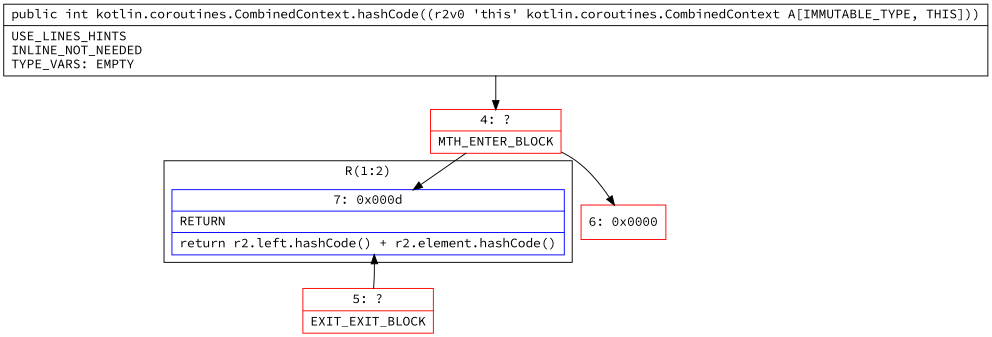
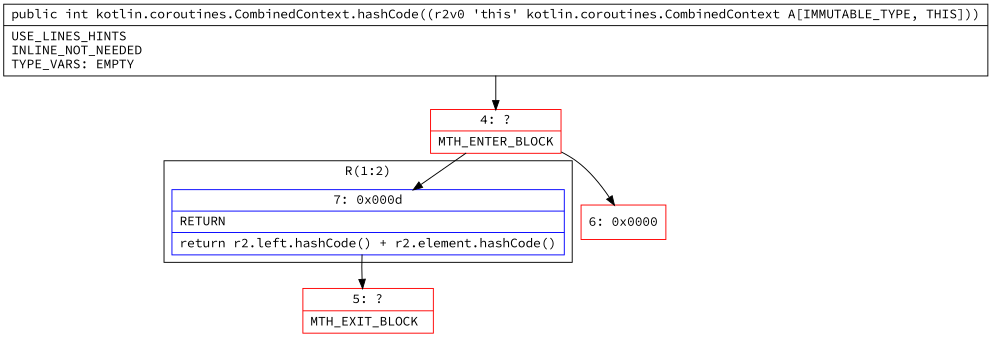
(374, 276) -> (362, 268)
(368, 322) -> (364, 322)
